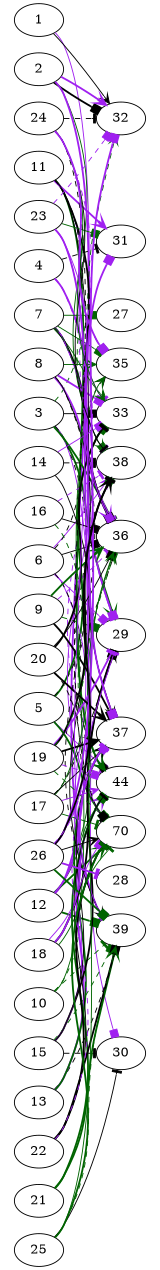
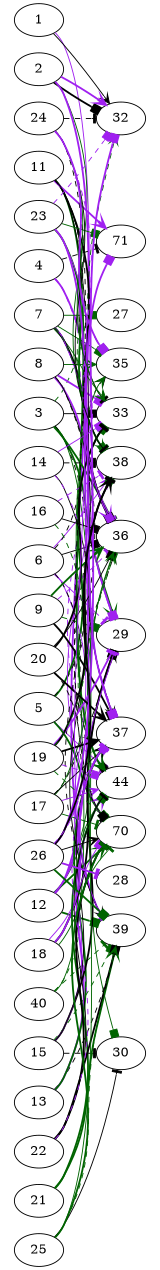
(121, 241) -> (121, 241)
(80, 288) -> (80, 288)
none -> (80, 338)
none -> (87, 590)
(77, 595) -> (77, 595)
(91, 725) -> (91, 725)
(39, 1004) -> (39, 1004)
